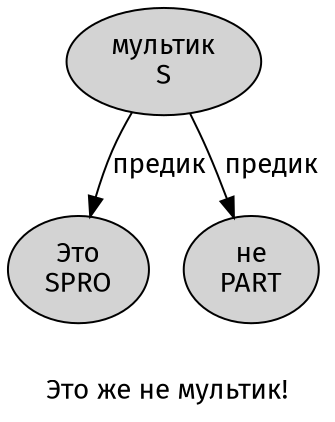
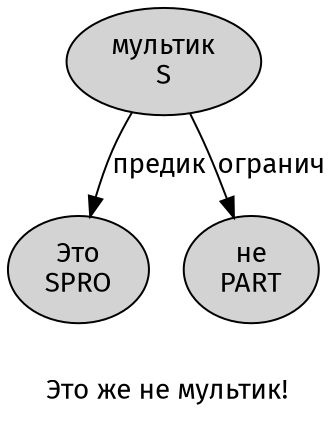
(272, 166) -> (272, 166)
